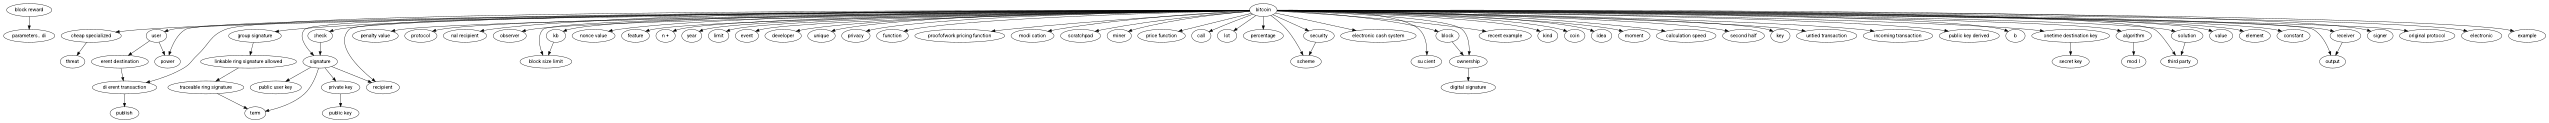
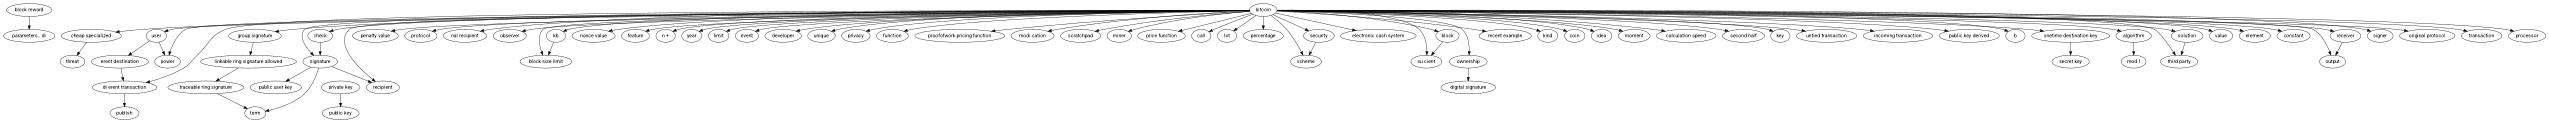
(2482, 36) -> (2482, 36)
(2527, 36) -> (2527, 36)
(1457, 47) -> (1438, 47)
(329, 73) -> none
